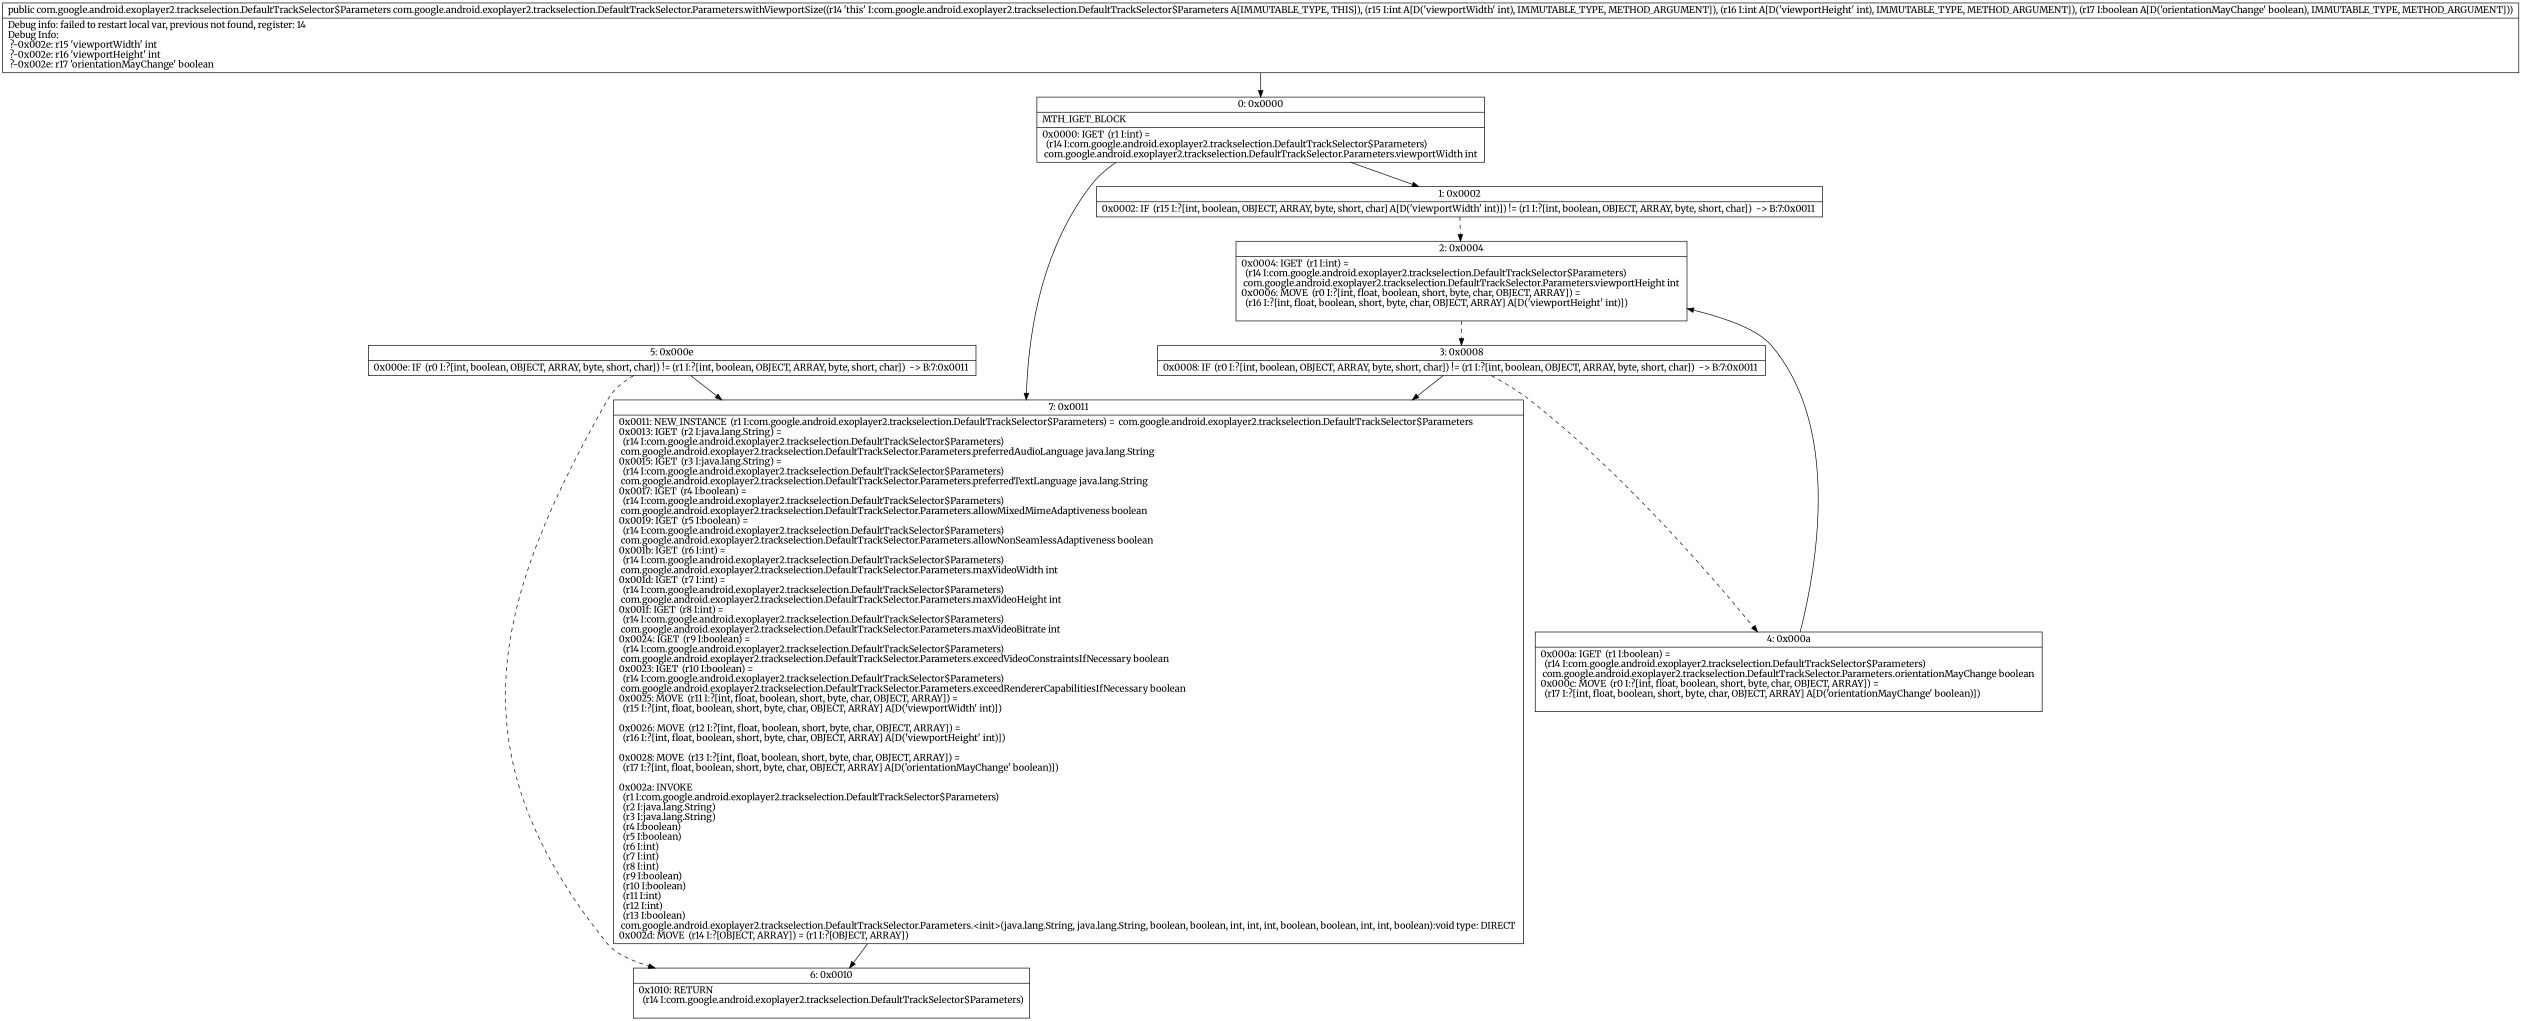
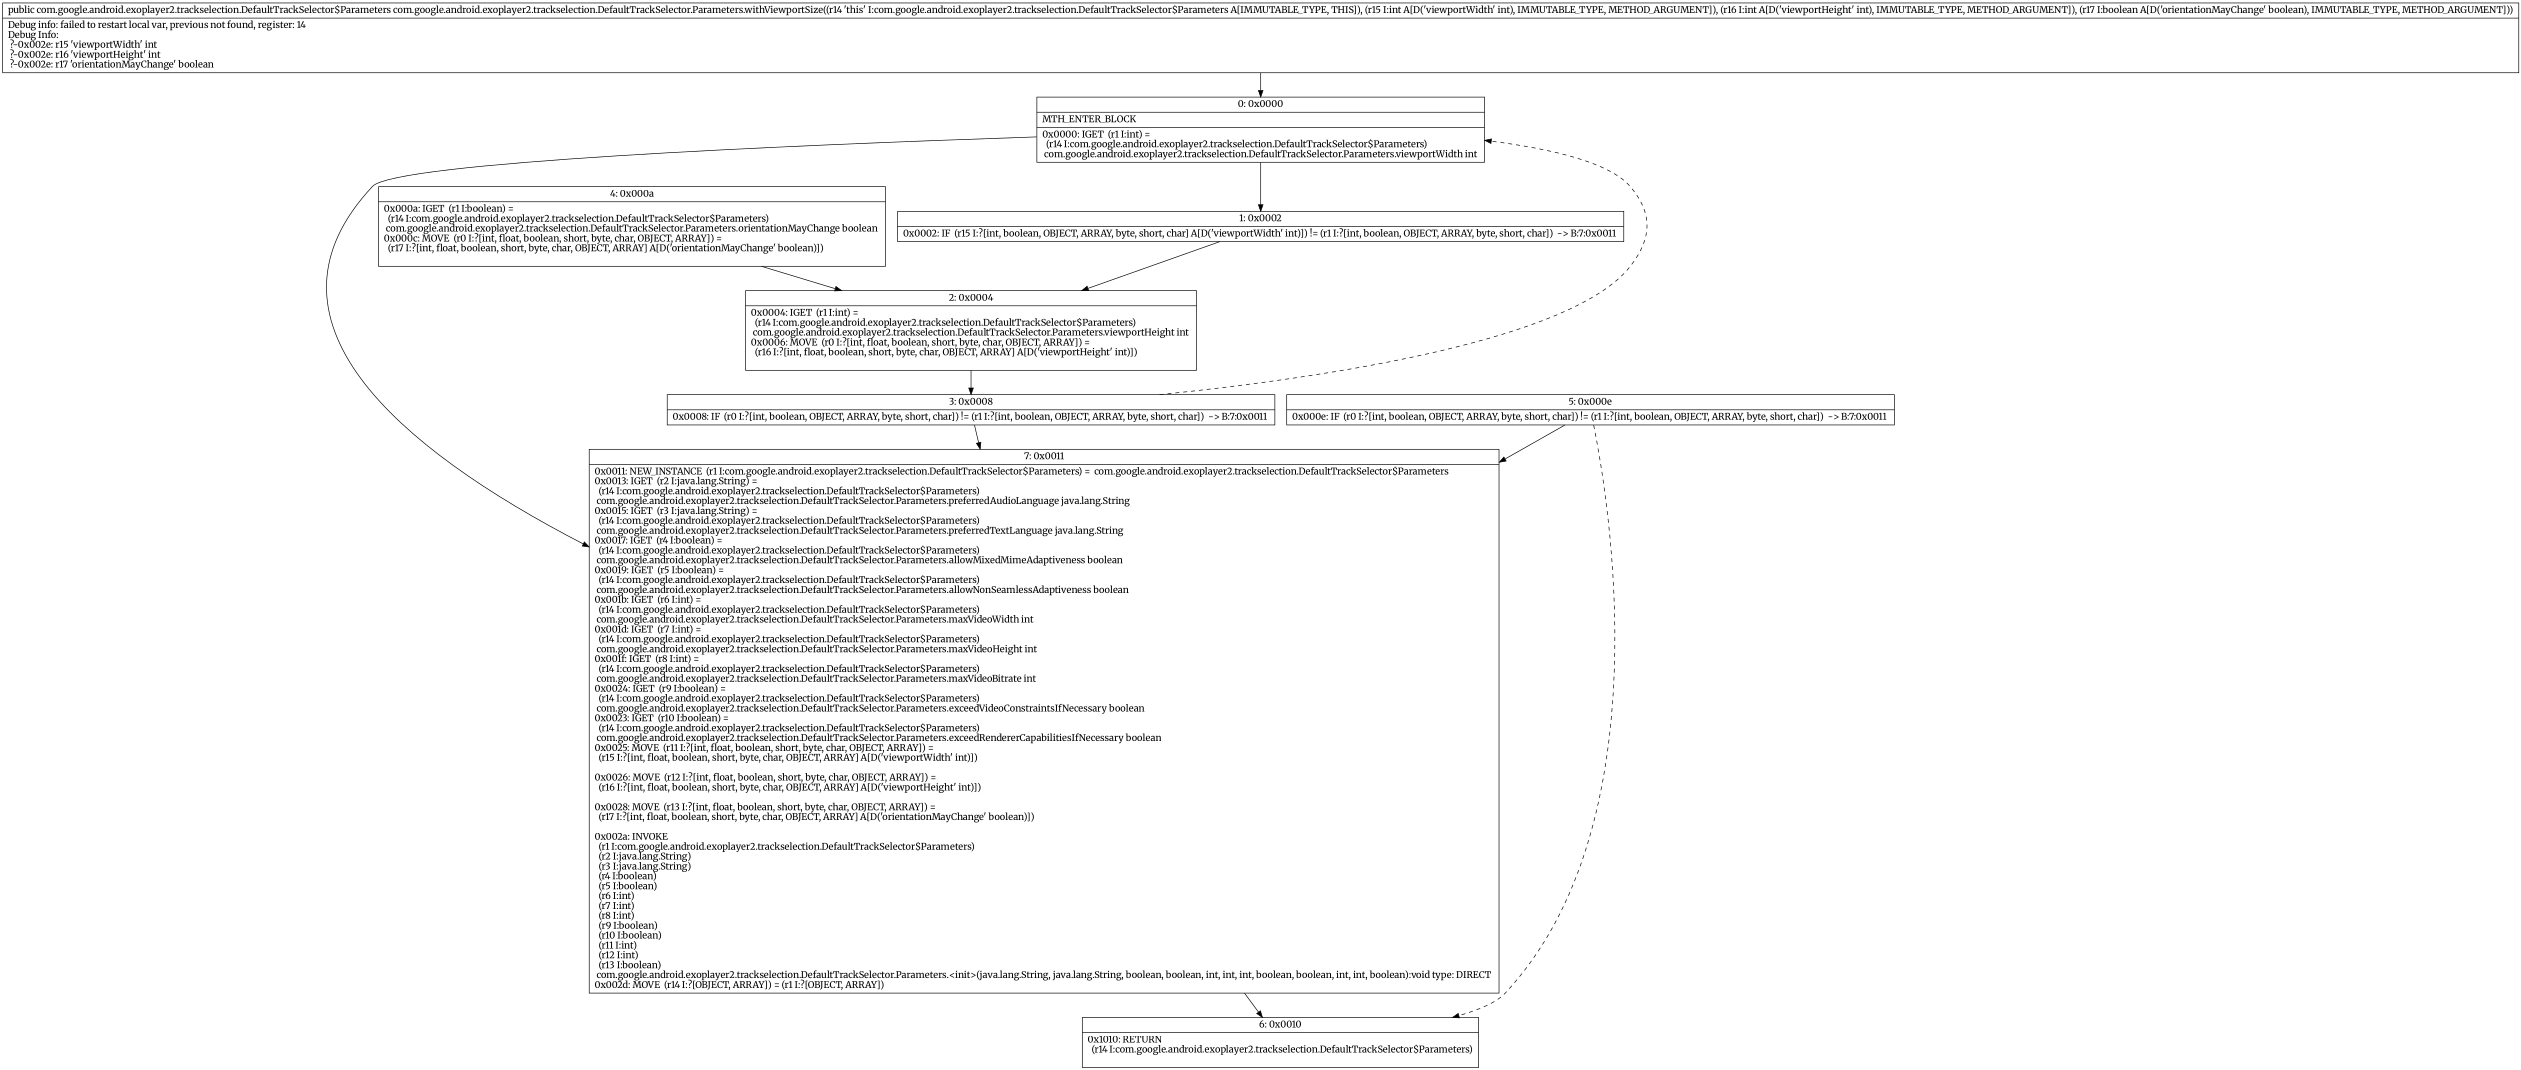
(1084, 119) -> (1089, 119)
(1460, 226) -> (1154, 265)
(1462, 330) -> (971, 379)
(1631, 491) -> (1519, 329)
